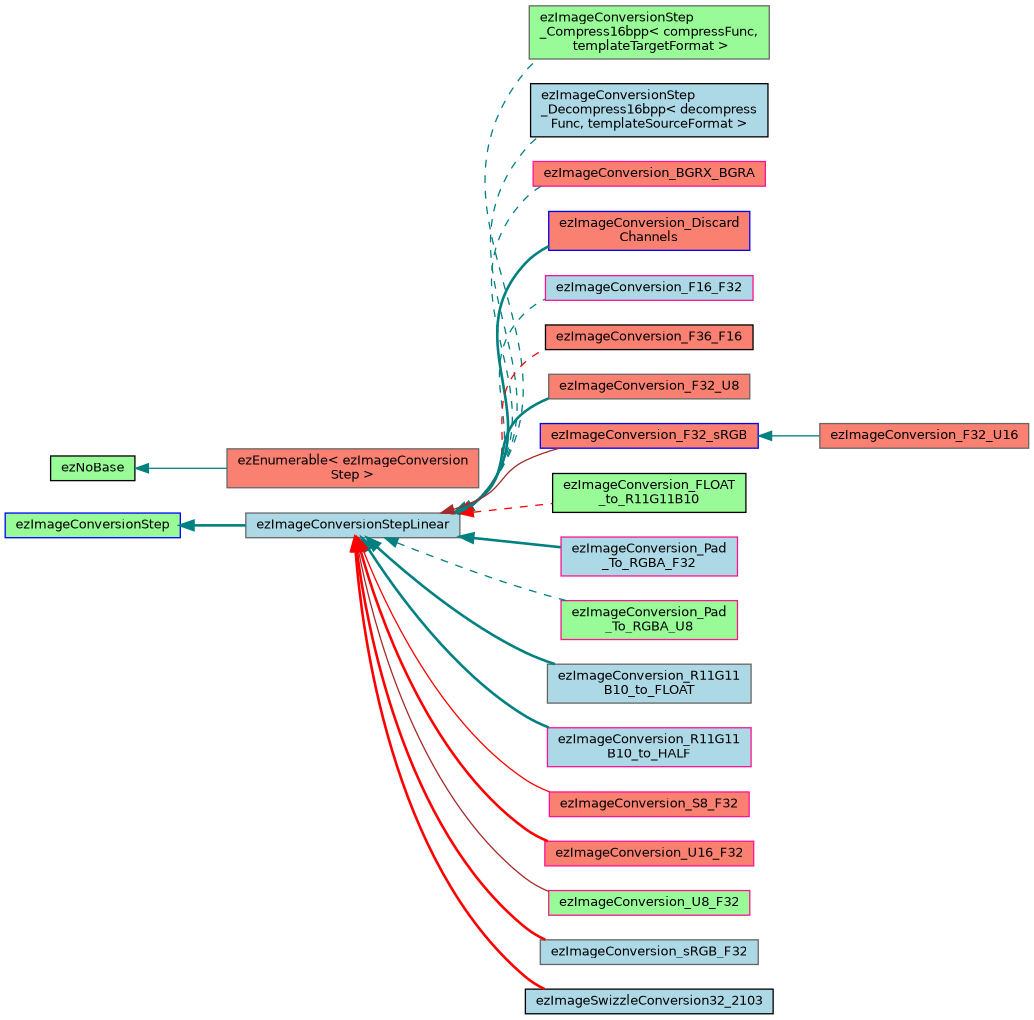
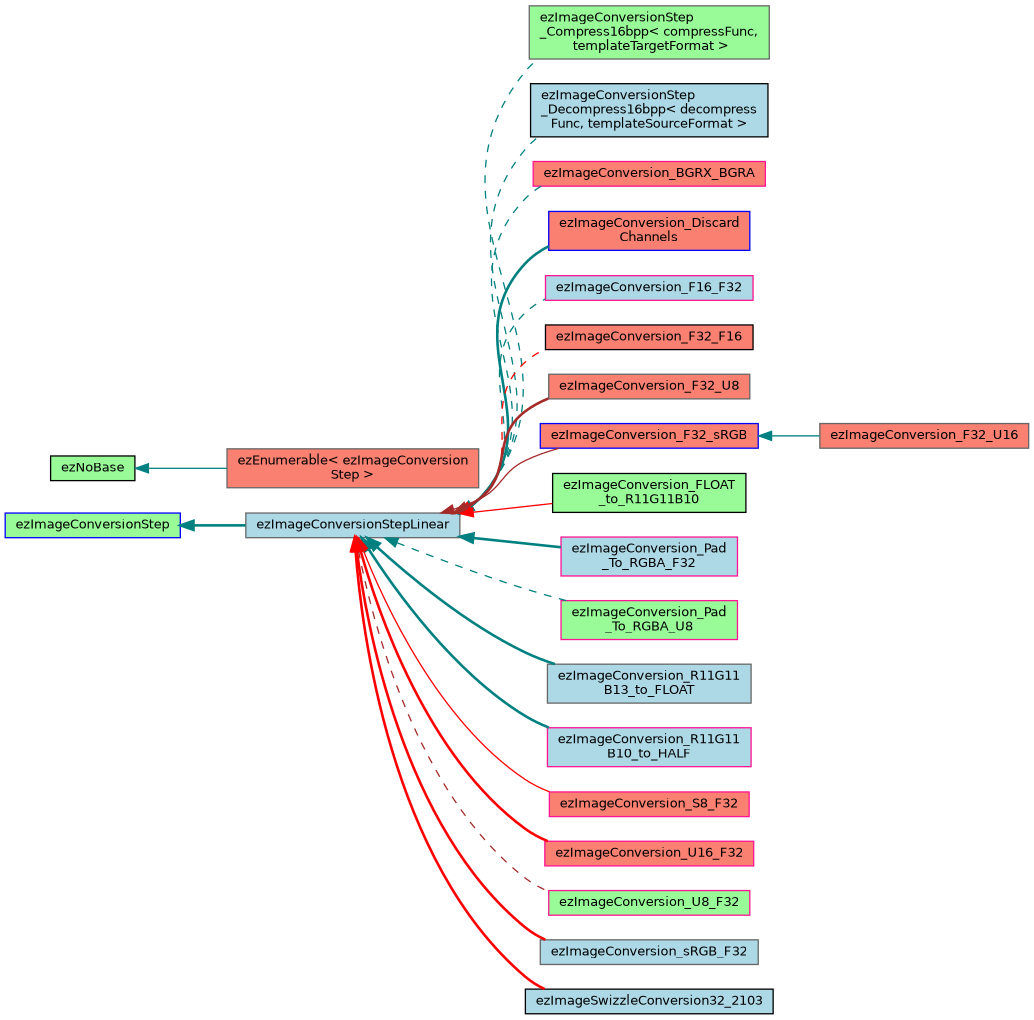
(649, 337) -> (649, 337)
(503, 450) -> (503, 450)
(513, 508) -> (513, 508)
(649, 684) -> (649, 684)
(421, 741) -> (421, 741)
